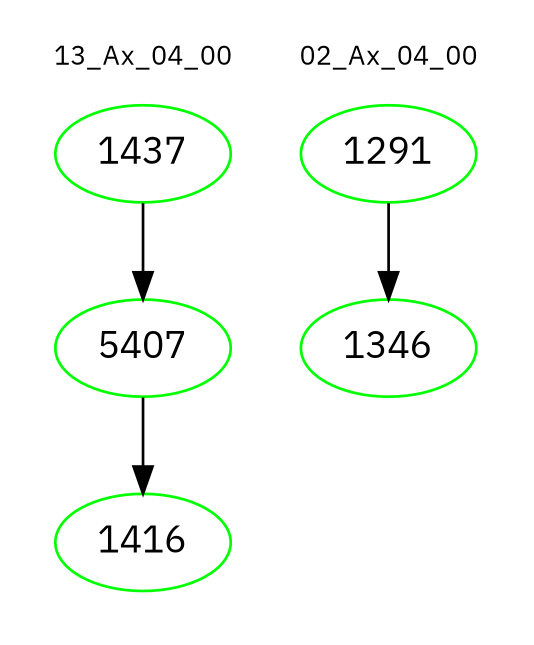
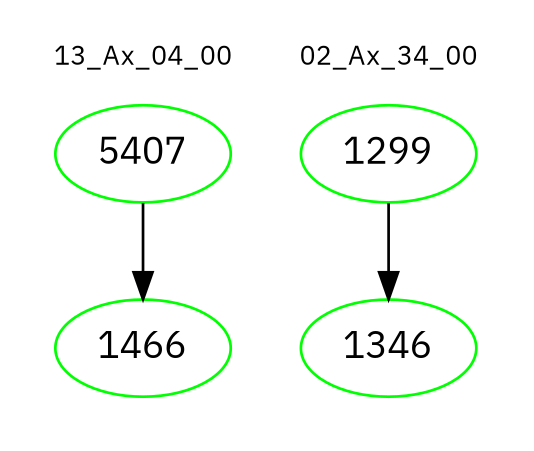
(390, 58) -> (390, 58)
(143, 154) -> none
(389, 154) -> (389, 154)
(143, 542) -> (143, 348)
